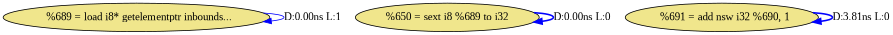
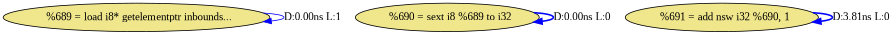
(447, 17) -> (447, 17)
